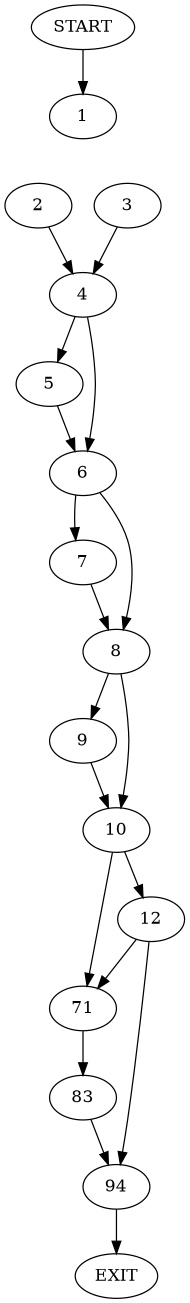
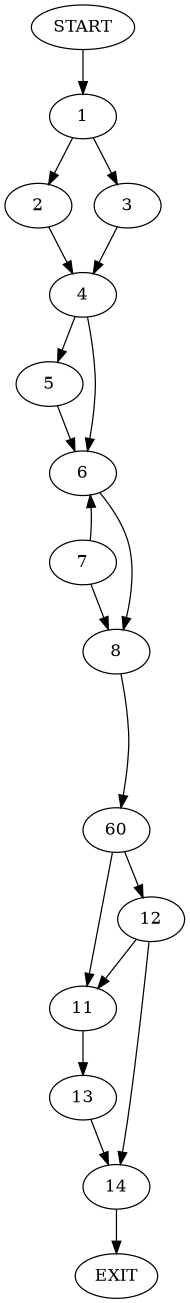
none -> (64, 156)
none -> (102, 156)
(75, 511) -> (91, 524)
(83, 741) -> none
(116, 830) -> (116, 830)
(83, 1008) -> (83, 1008)
(83, 1098) -> (83, 1098)
(116, 1187) -> (116, 1187)
